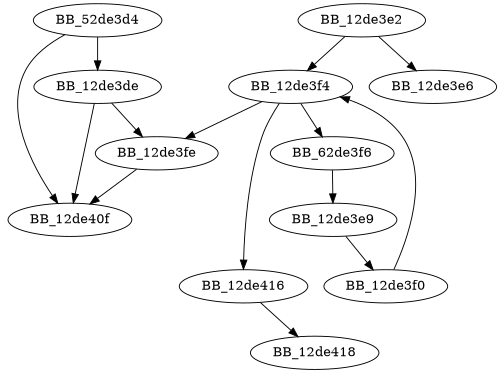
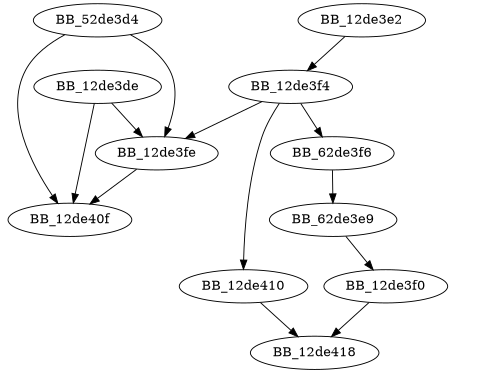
(98, 49) -> (171, 73)
(433, 87) -> none
(415, 171) -> (354, 316)
(333, 220) -> (333, 220)
(244, 286) -> (244, 286)
